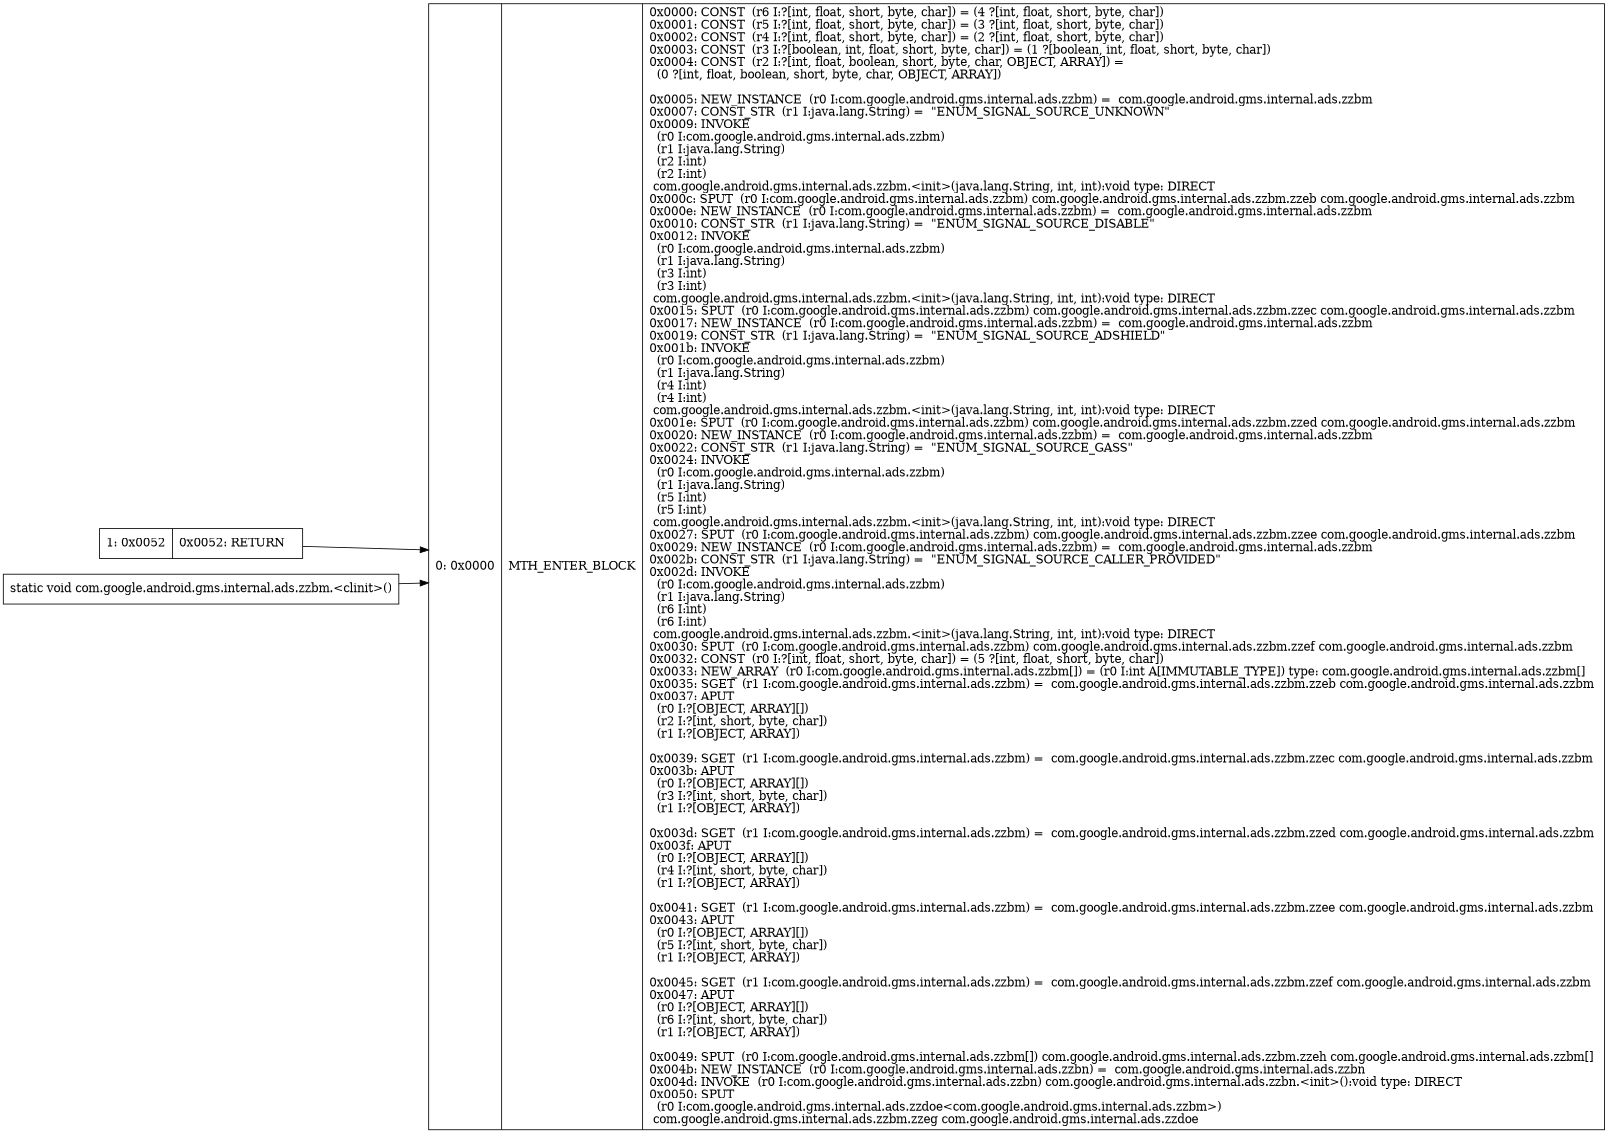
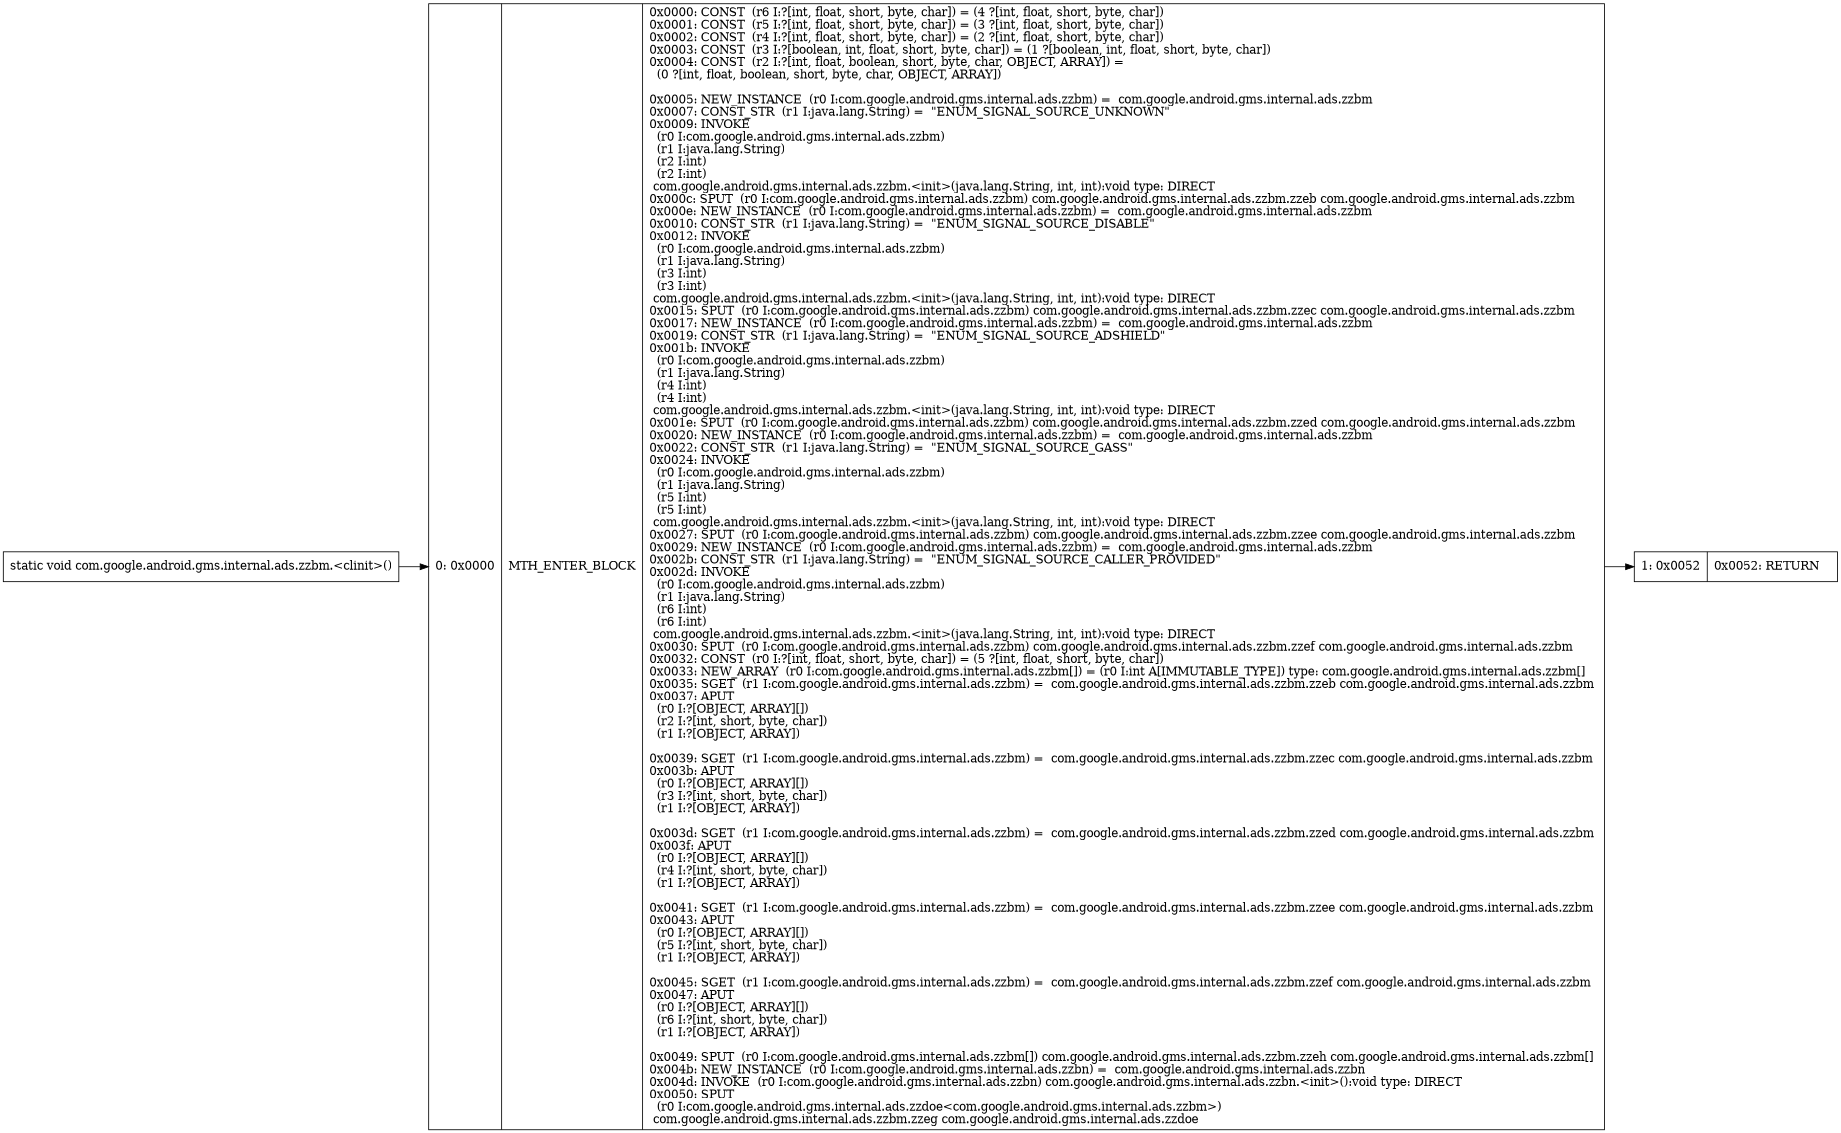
(361, 548) -> (1615, 567)
